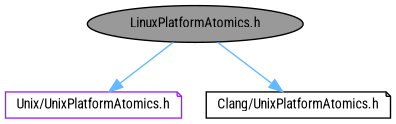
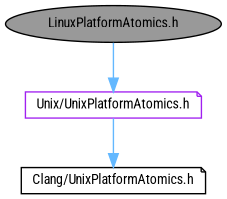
(245, 63) -> (113, 136)
